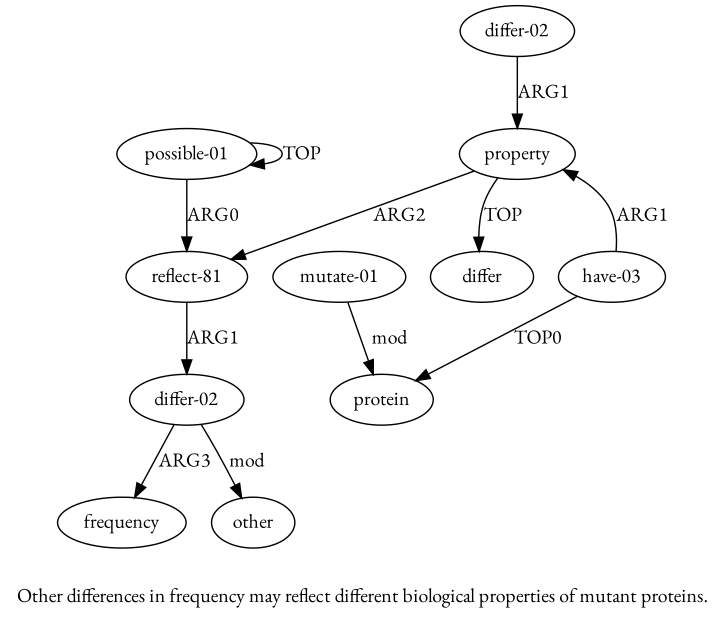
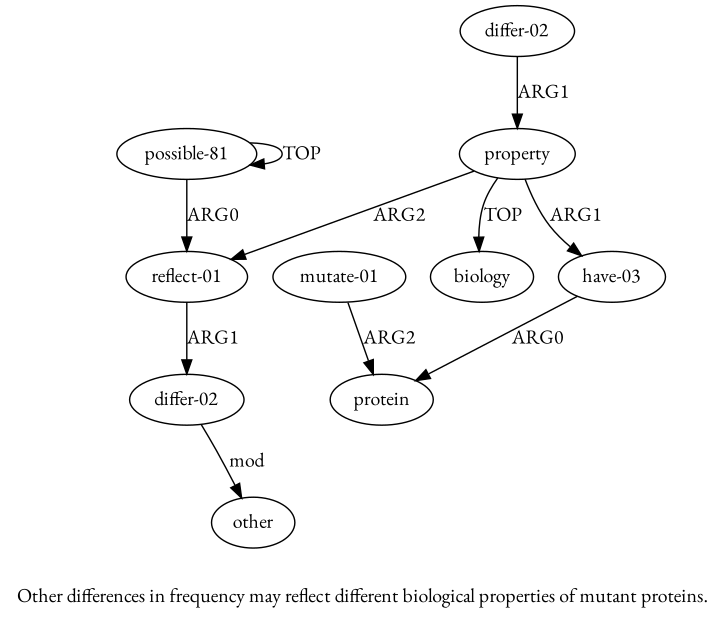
(187, 154) -> (187, 154)
(609, 207) -> (543, 216)
(187, 277) -> (187, 277)
(482, 277) -> (482, 277)
(389, 338) -> (389, 338)
(538, 338) -> (538, 338)
(122, 523) -> none
